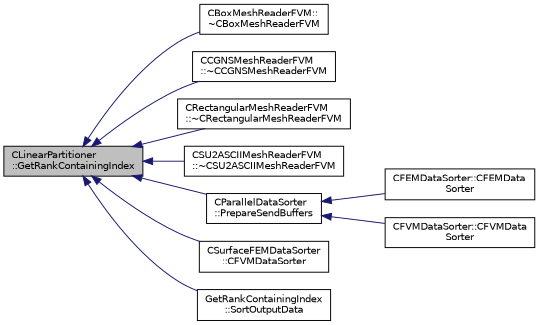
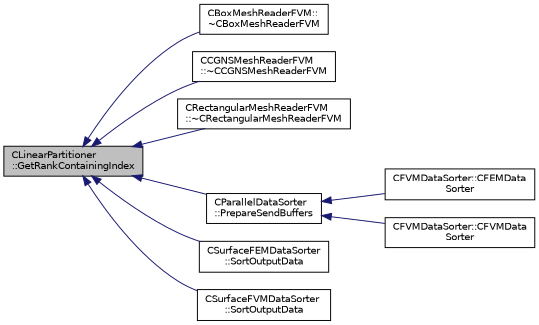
(264, 161) -> none
(460, 184) -> (460, 184)
(264, 257) -> (264, 257)
(264, 305) -> (264, 305)
